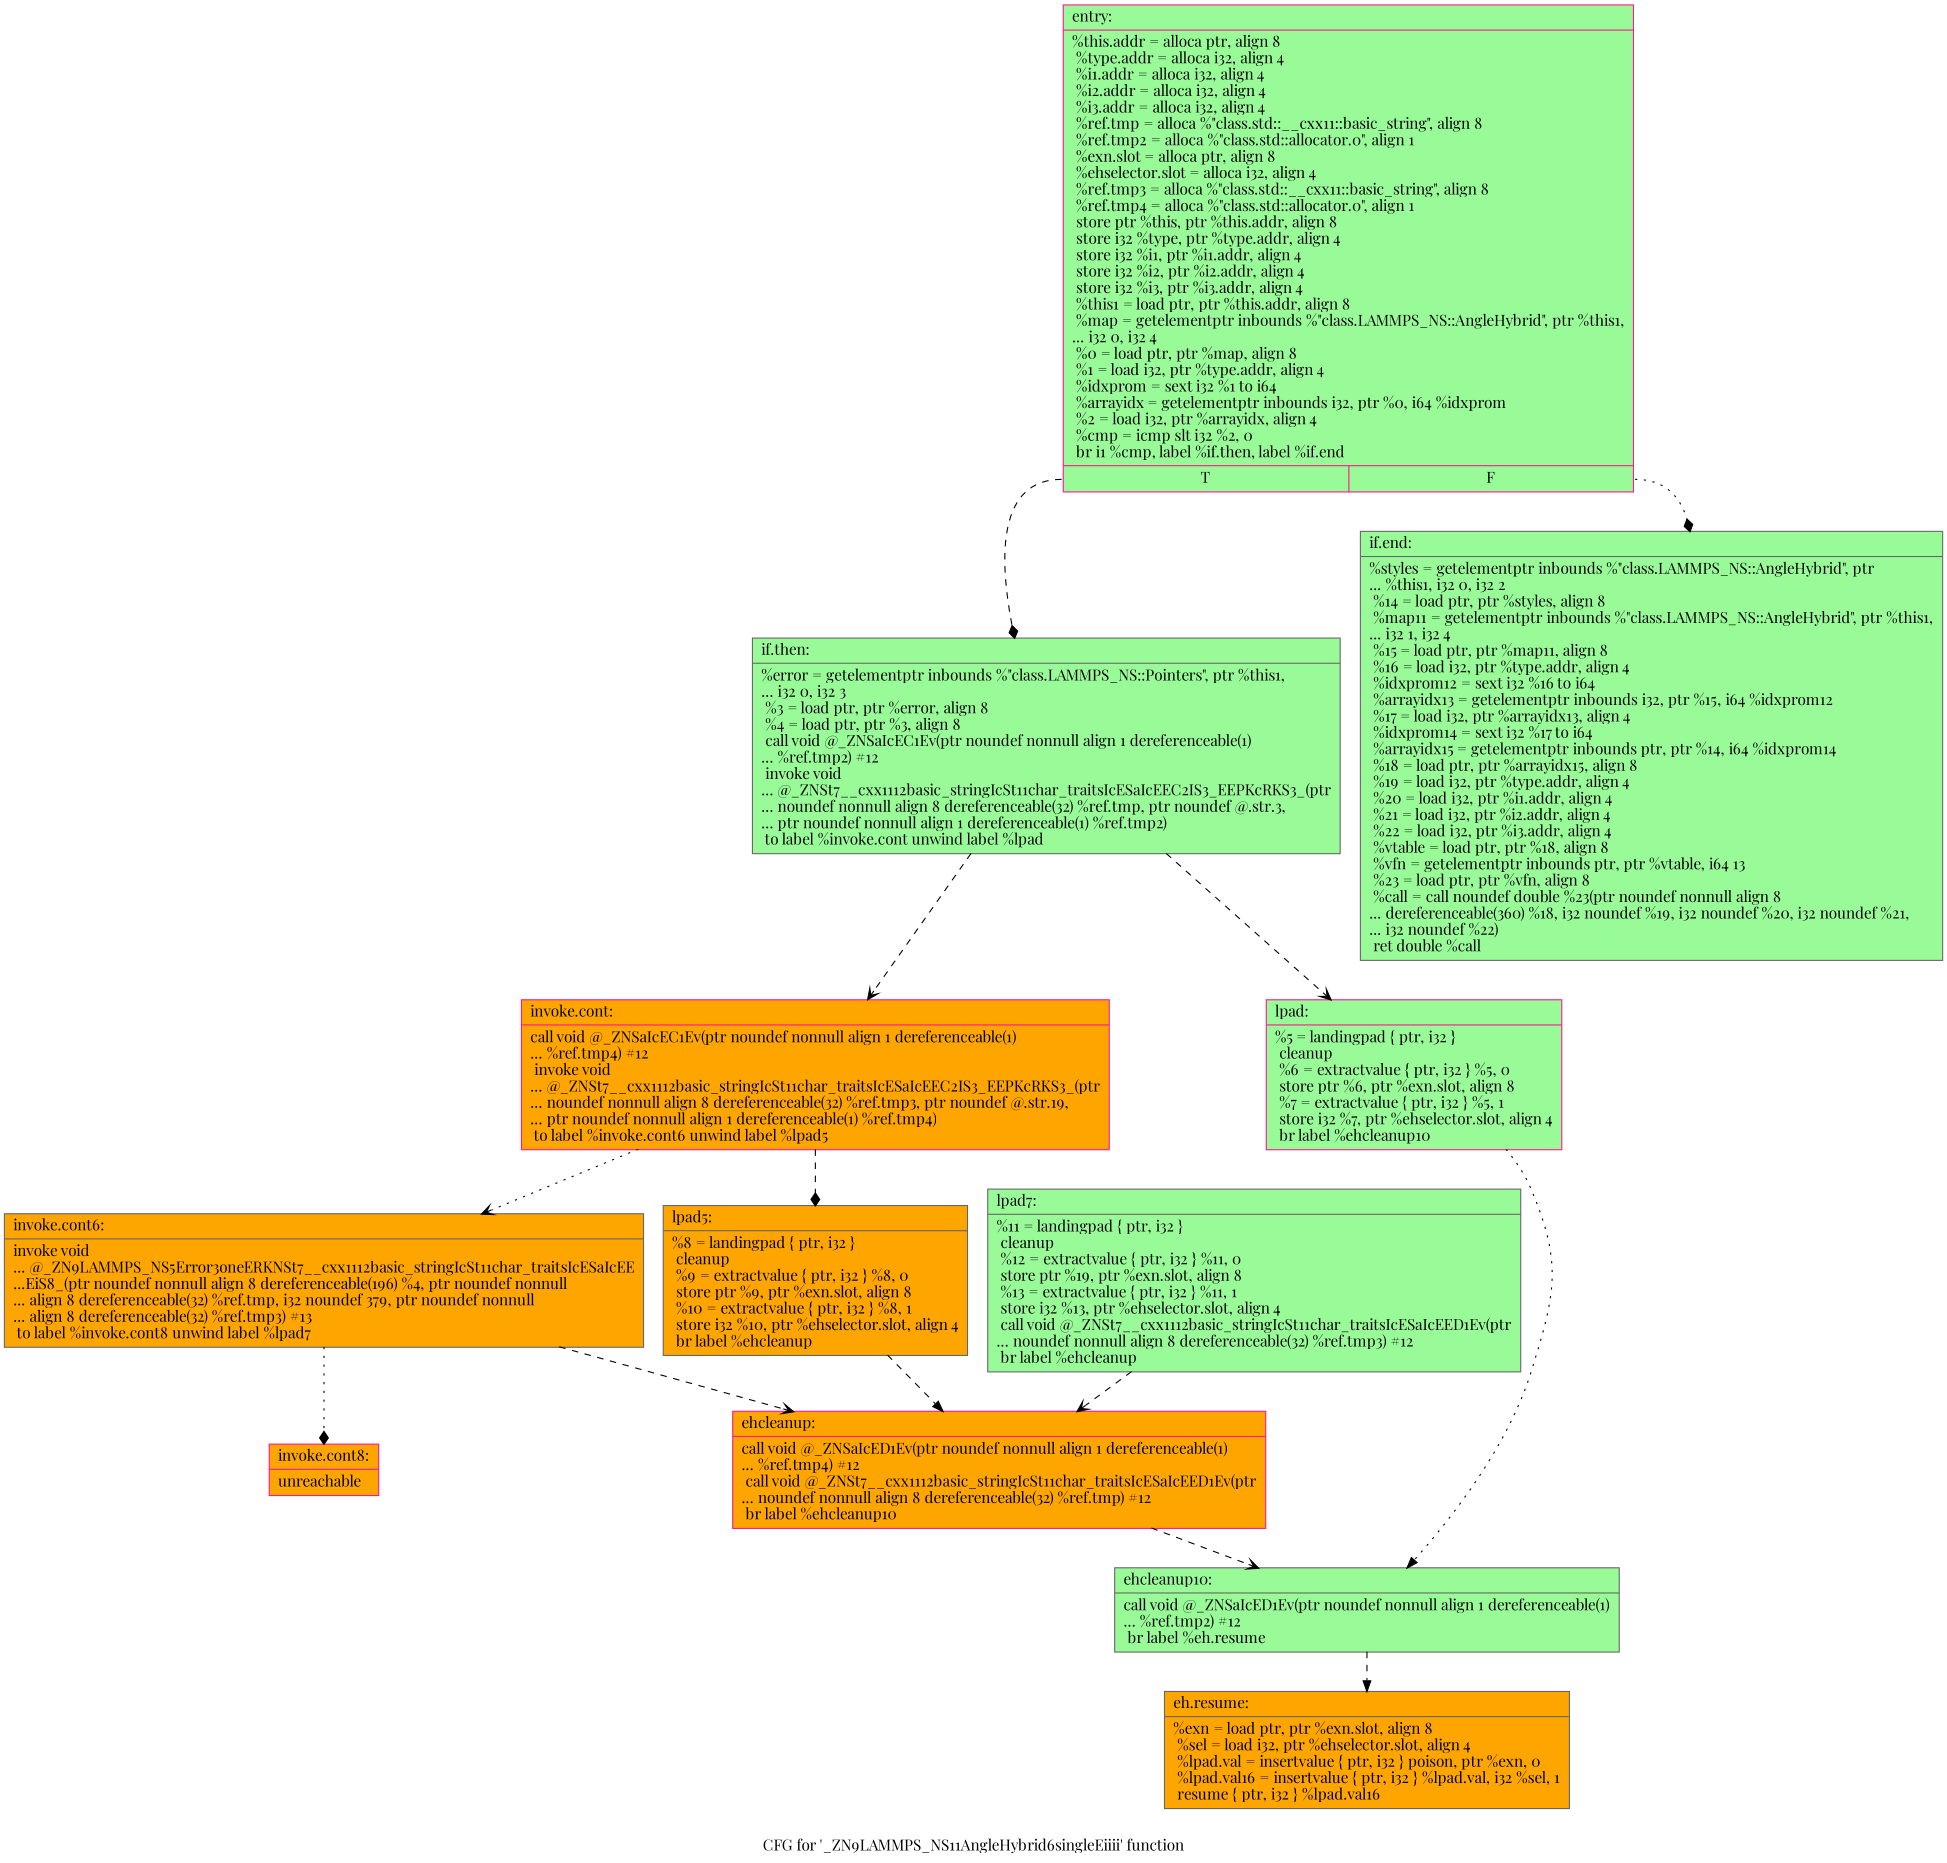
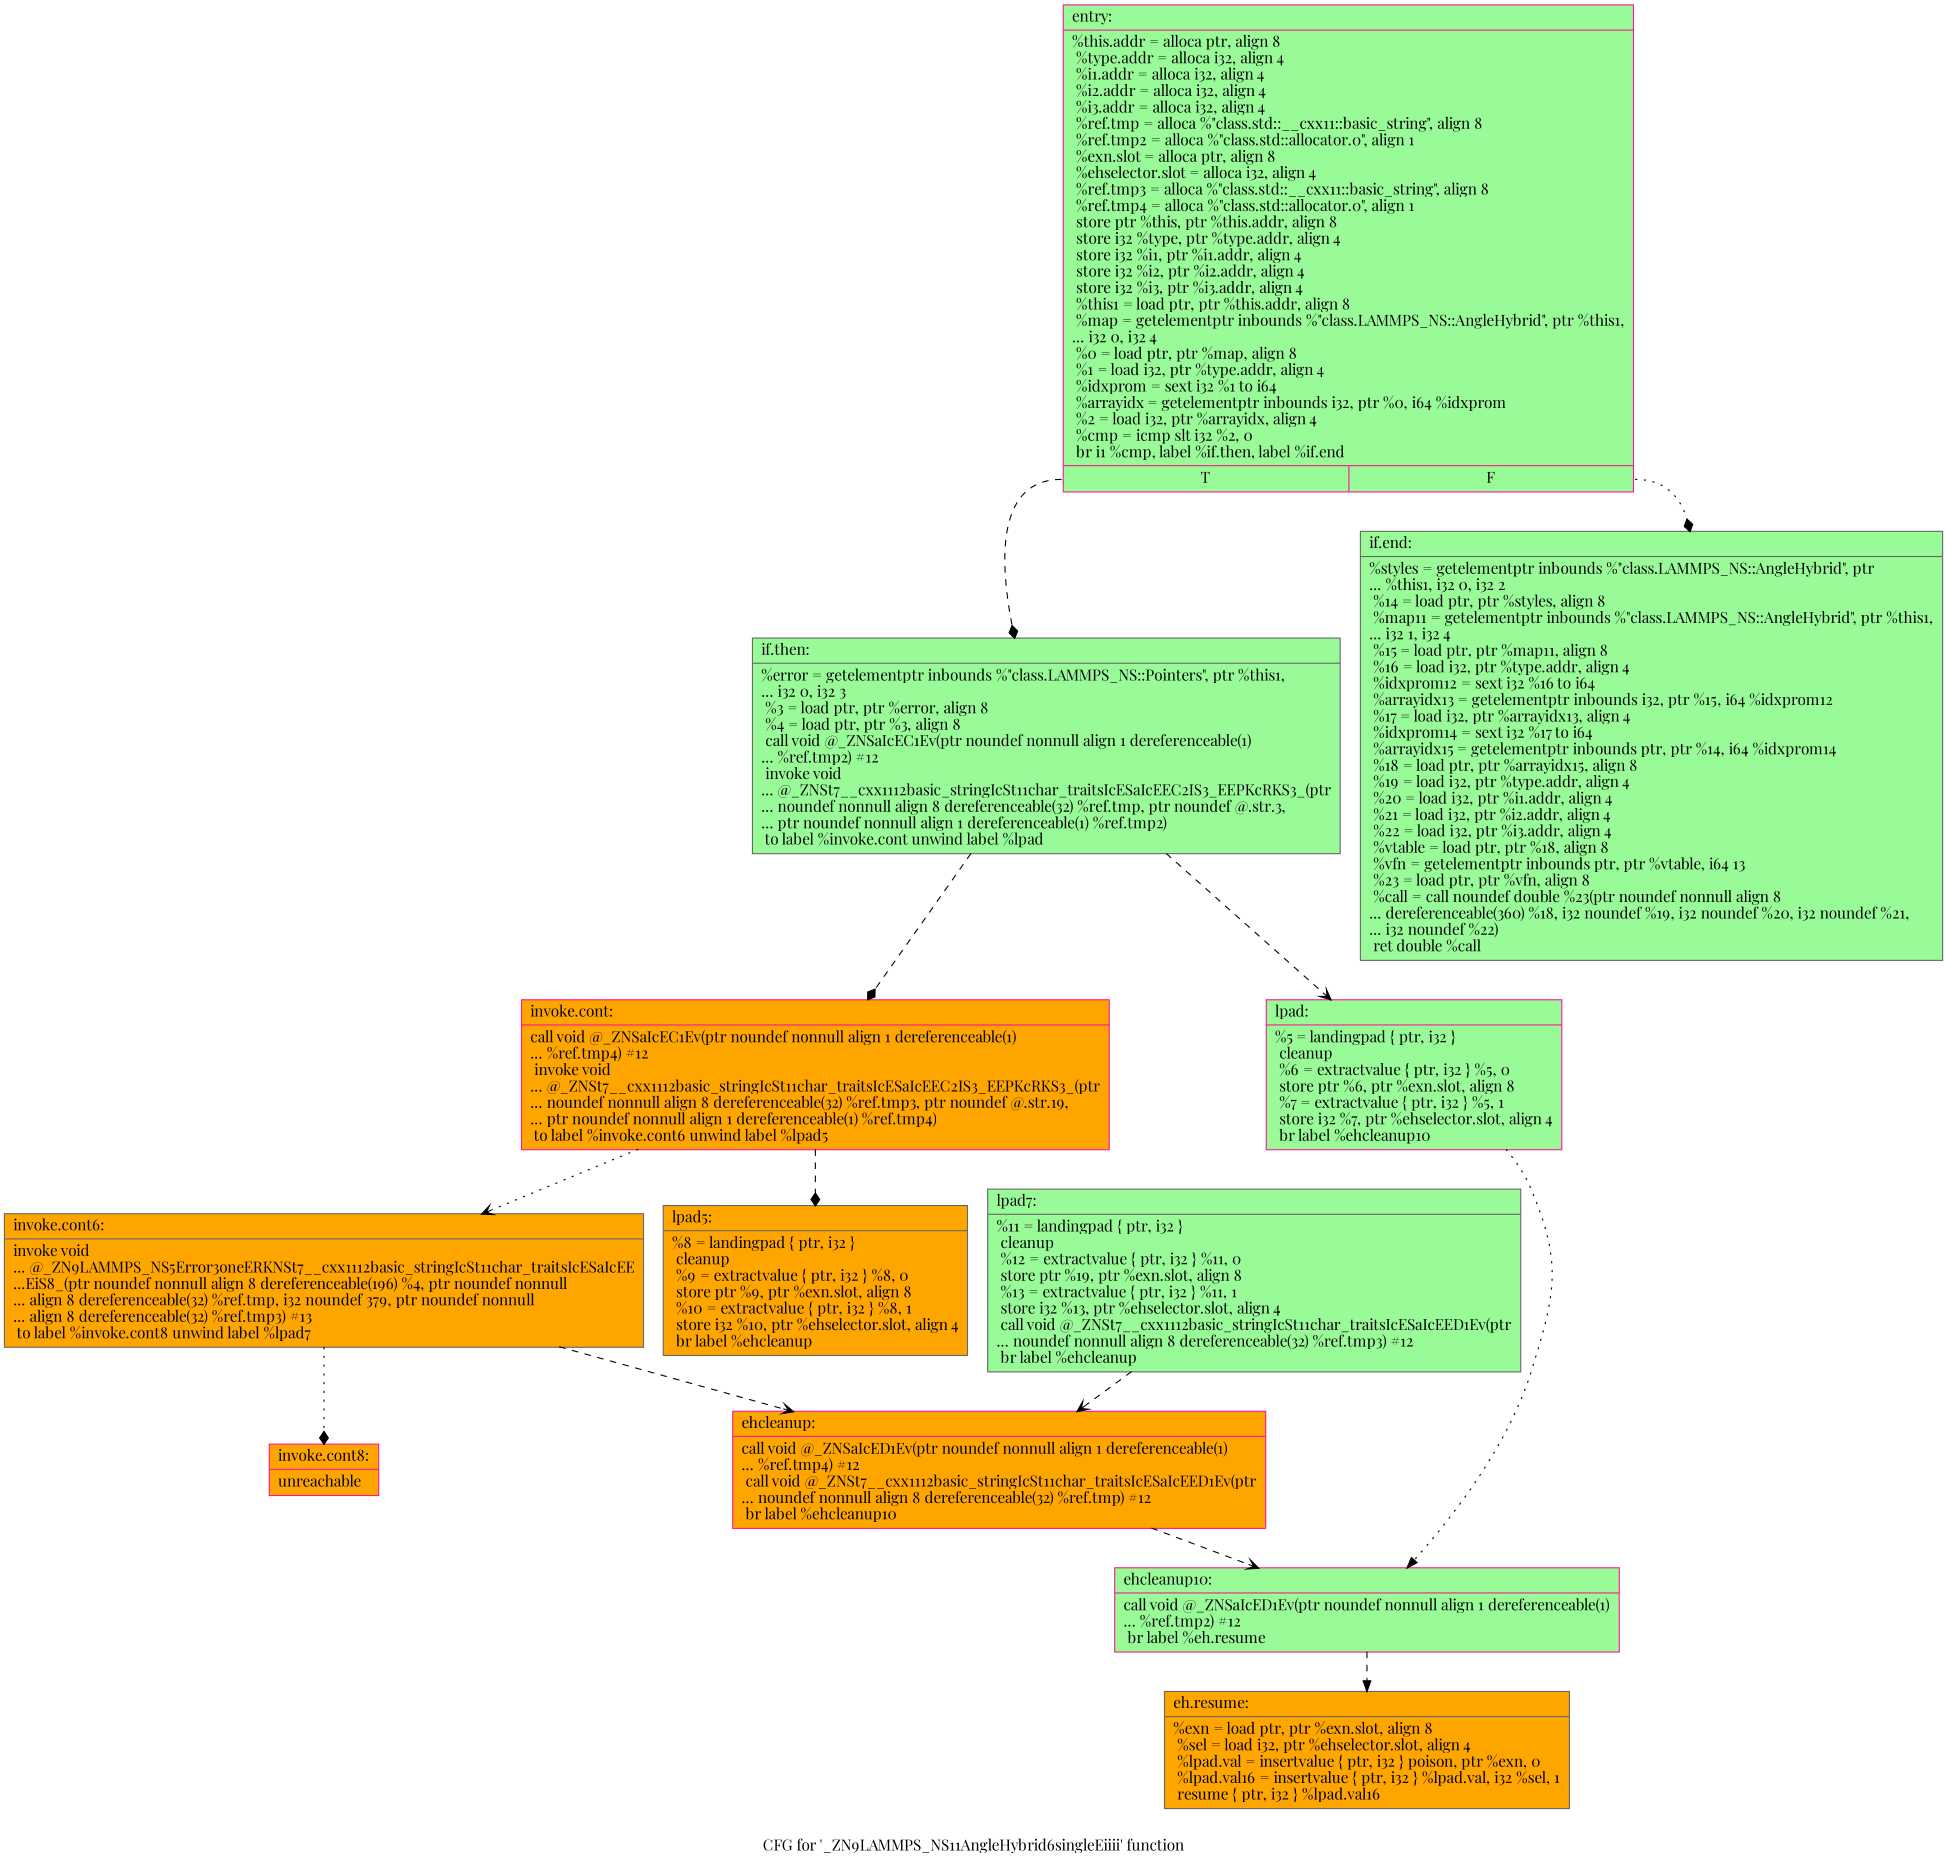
(923, 921) -> (923, 921)
(911, 1379) -> none
(1367, 1610) -> (1367, 1610)
